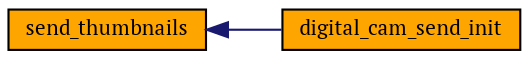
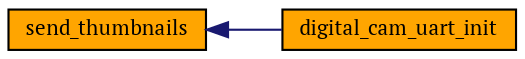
(401, 30) -> (399, 30)
